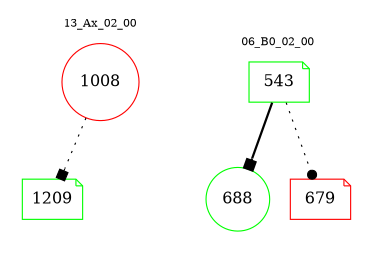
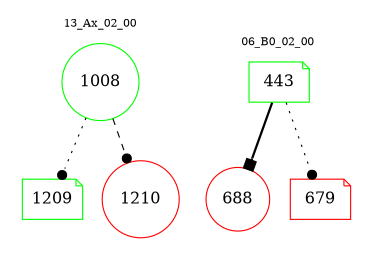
(100, 82) -> (100, 82)
(279, 82) -> (279, 82)
(75, 143) -> (75, 143)
none -> (141, 199)
(238, 199) -> (238, 199)
